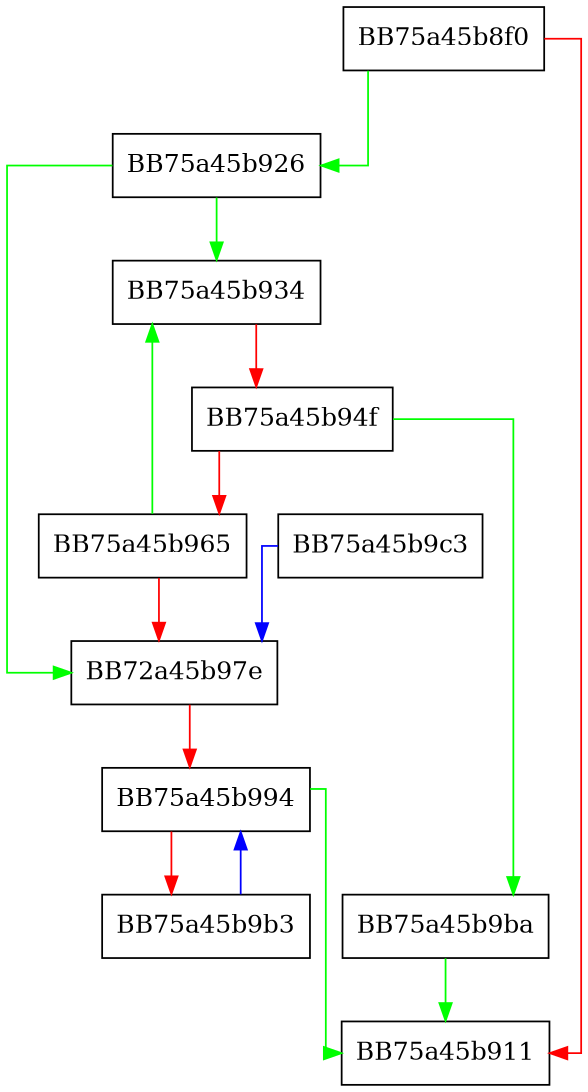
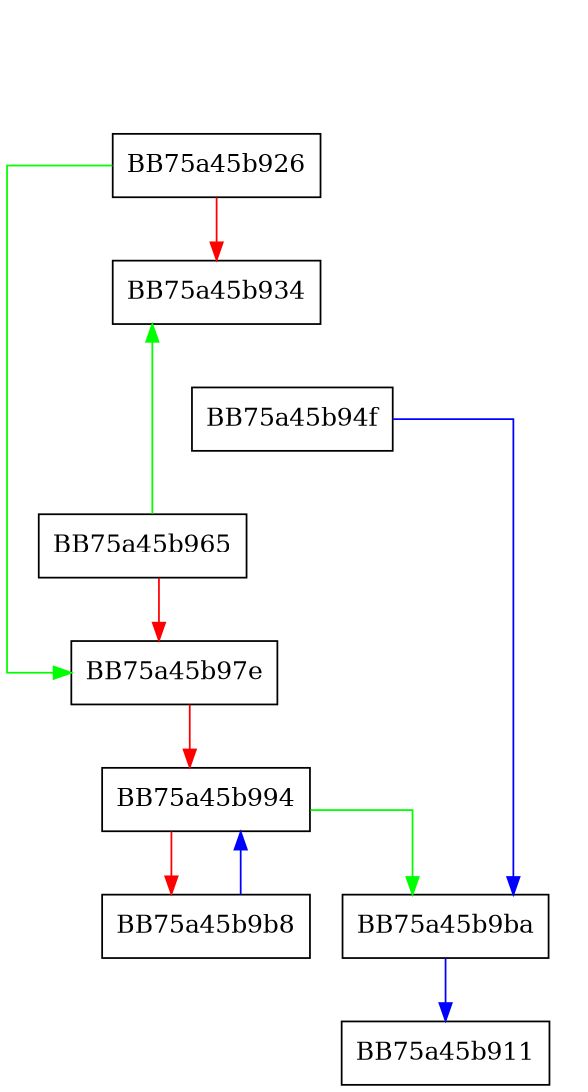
(444, 39) -> none
(217, 220) -> (217, 220)
(256, 347) -> none
(219, 474) -> none
(380, 546) -> none
(513, 588) -> (513, 588)
(174, 673) -> (174, 673)
(326, 914) -> (395, 810)
(206, 926) -> (206, 926)
(446, 981) -> (446, 981)
